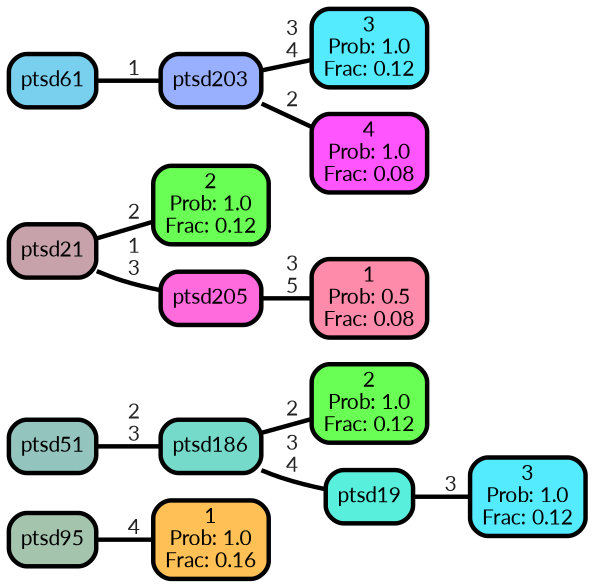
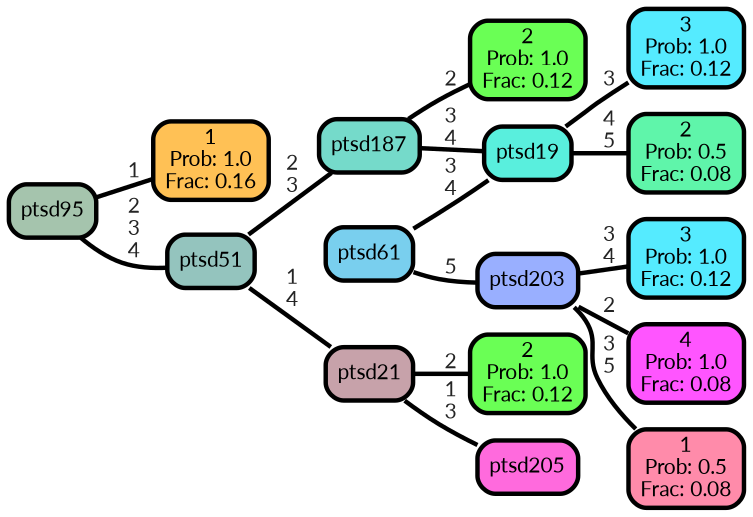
(132, 70) -> (449, 268)
none -> (686, 153)
none -> (451, 205)
none -> (121, 262)
(287, 298) -> (595, 372)
none -> (290, 317)
(211, 446) -> (369, 146)
(132, 529) -> (132, 172)
